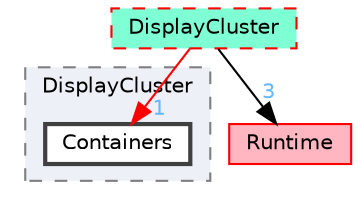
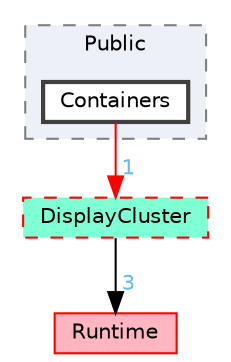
(165, 81) -> (116, 152)
(118, 87) -> (116, 45)
